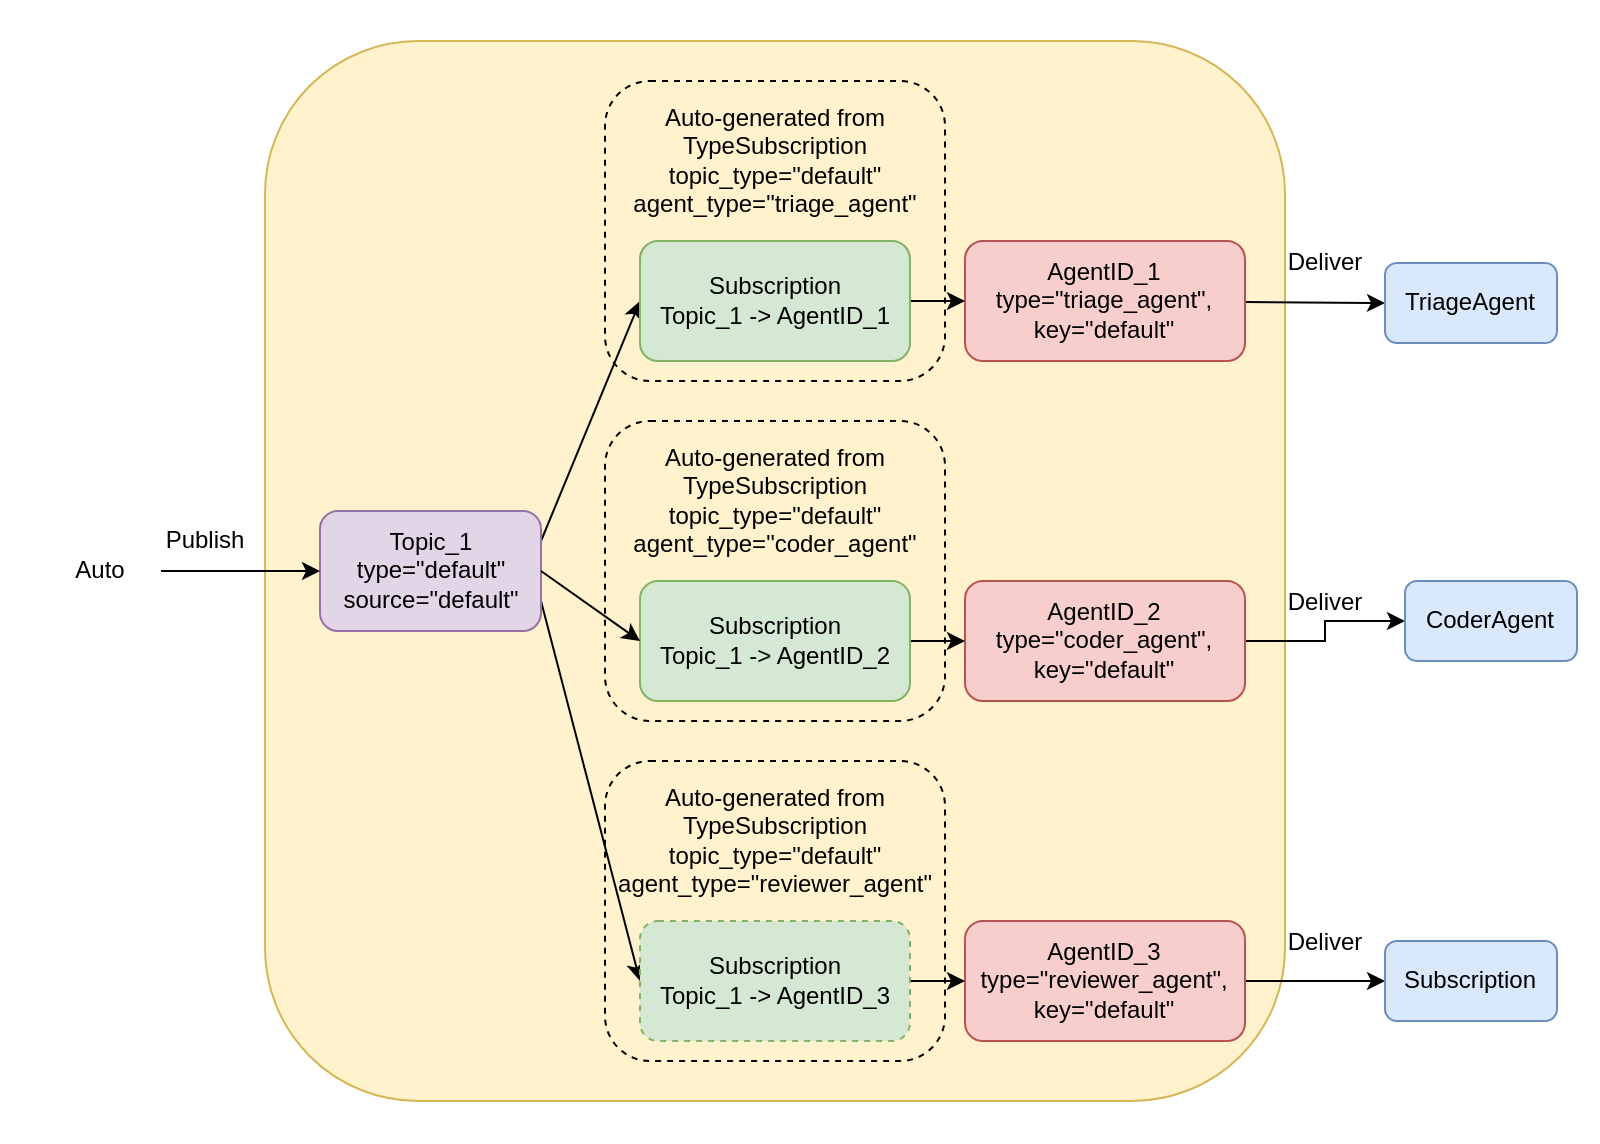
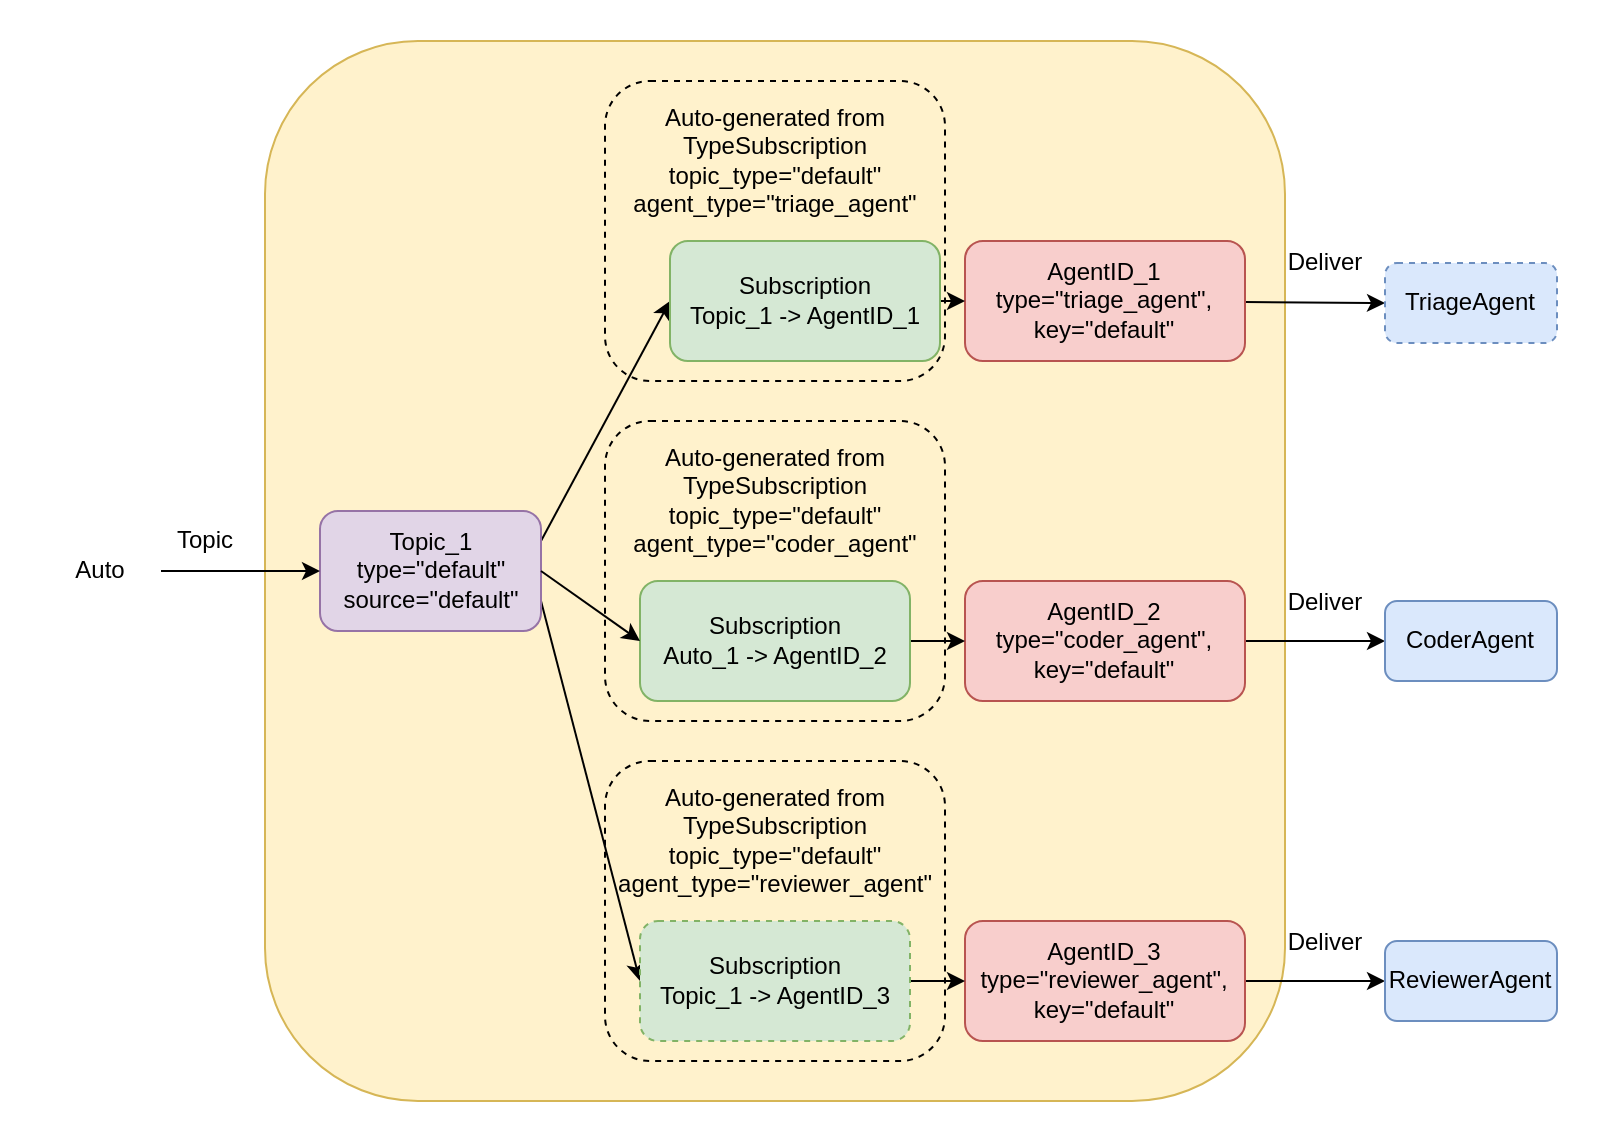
(775, 301) -> (805, 301)
(1471, 303) -> (1471, 303)
(206, 541) -> (206, 541)
(1491, 621) -> (1471, 641)
(776, 641) -> (776, 641)
(1471, 981) -> (1471, 981)
